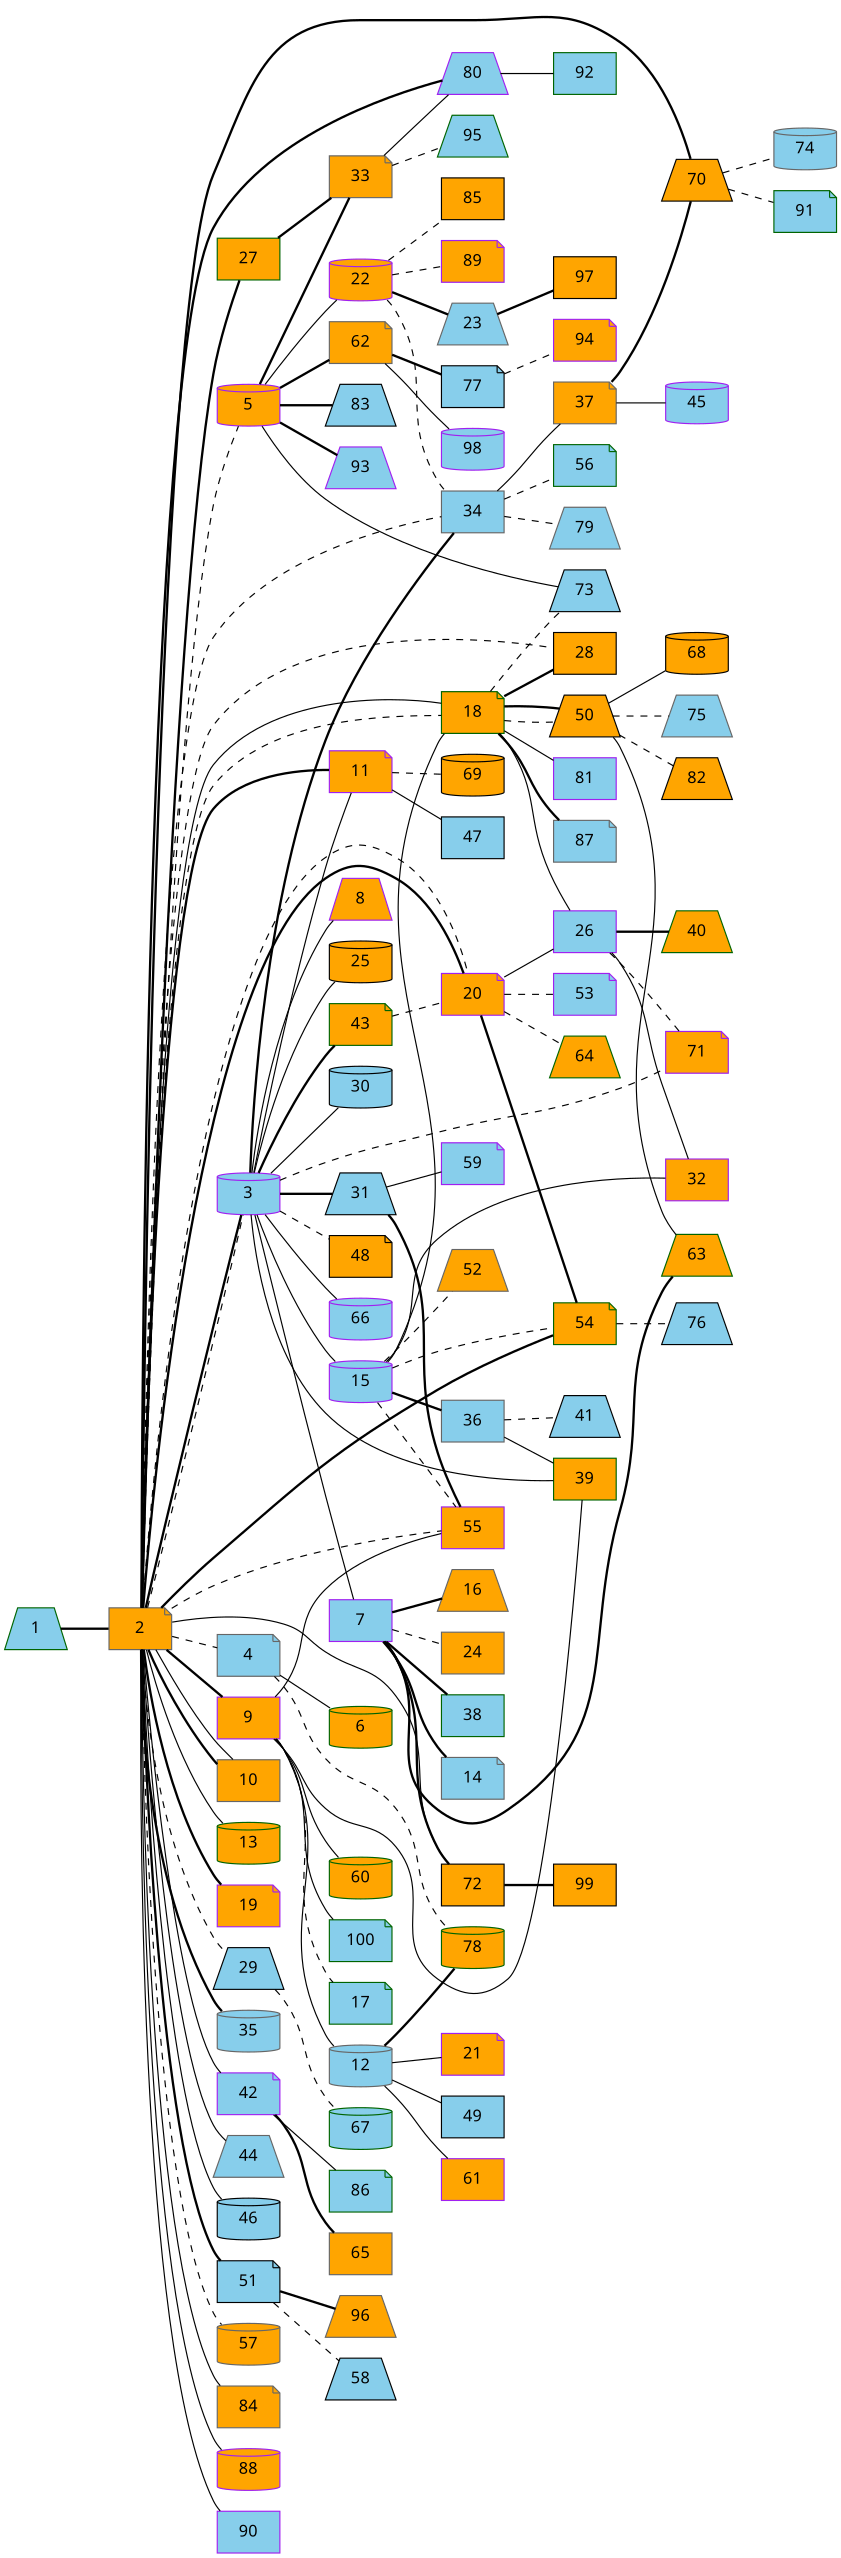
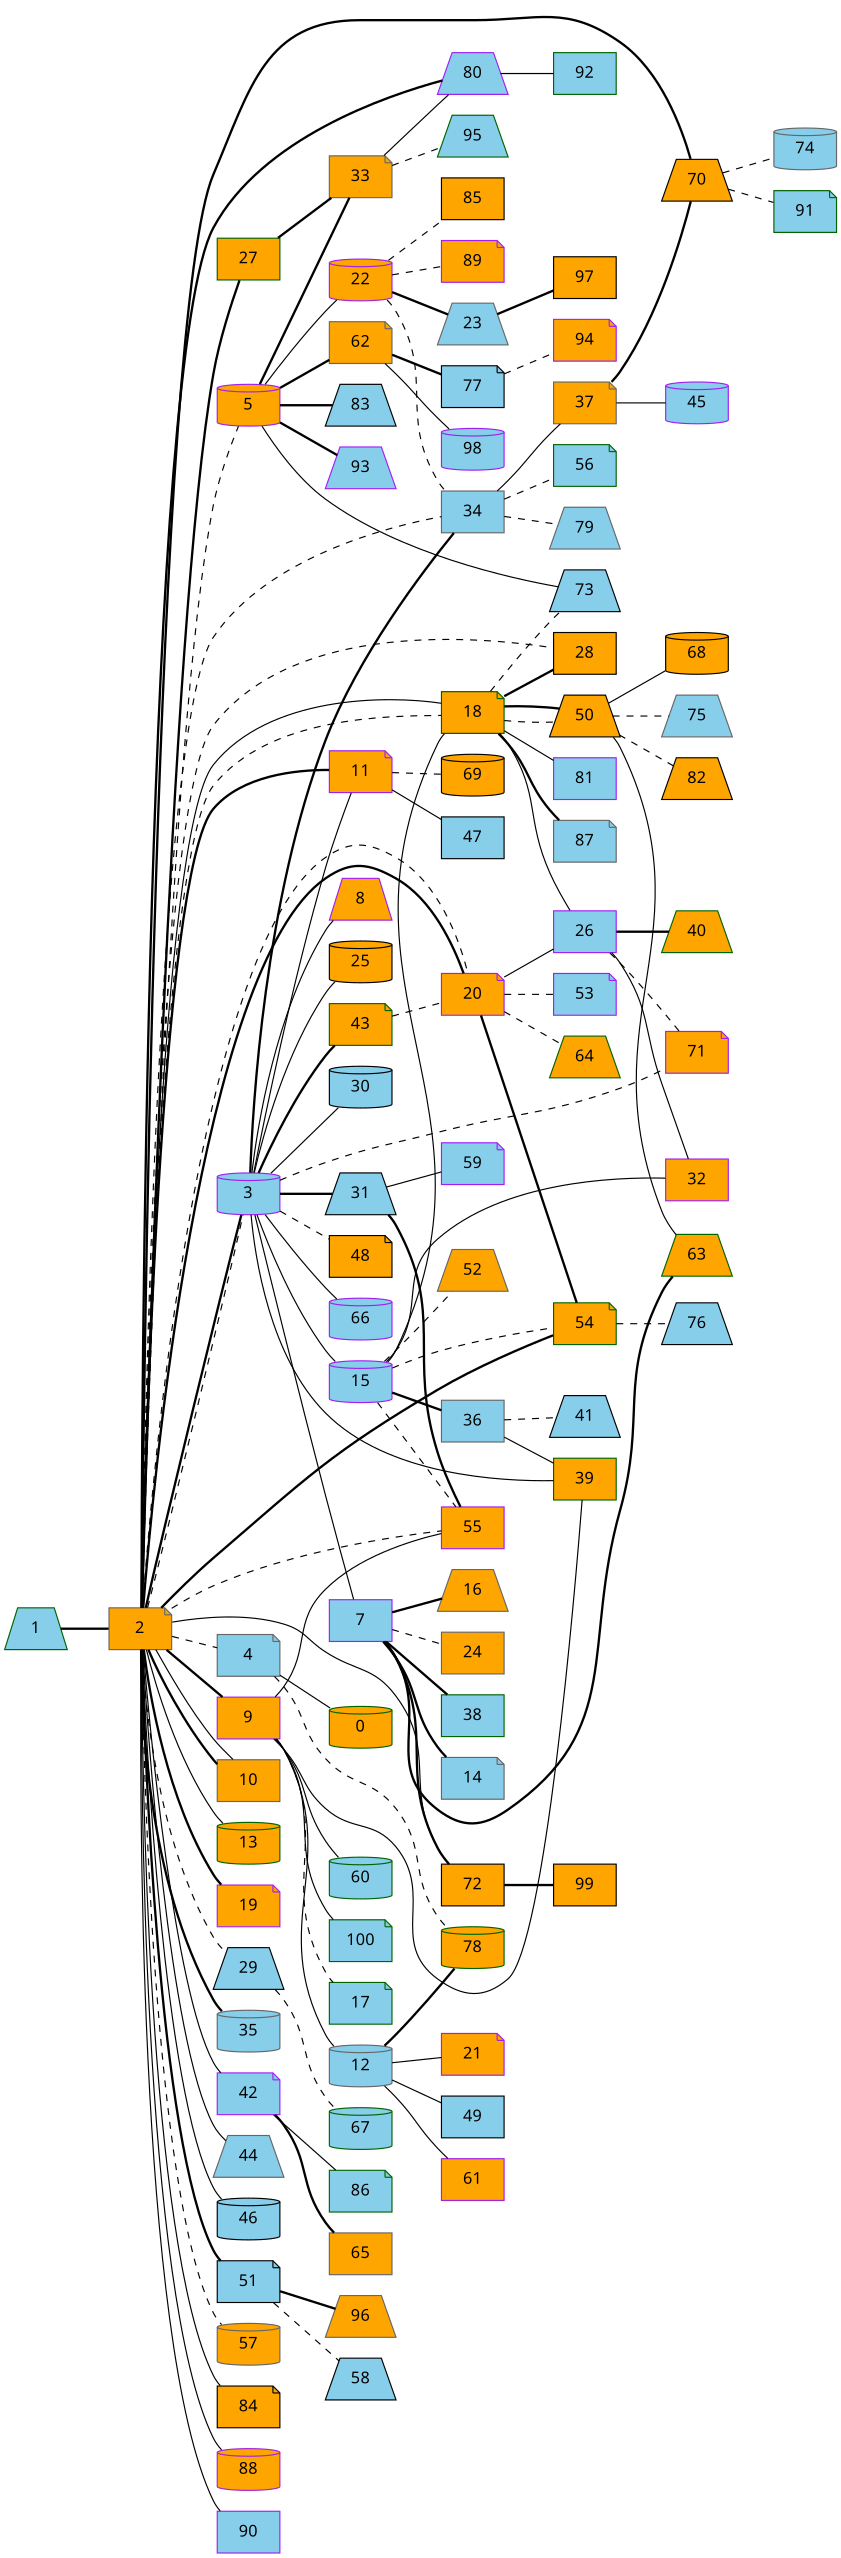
(361, 1727) -> (361, 1727)
(361, 1878) -> (361, 1878)
(249, 2407) -> (249, 2407)
